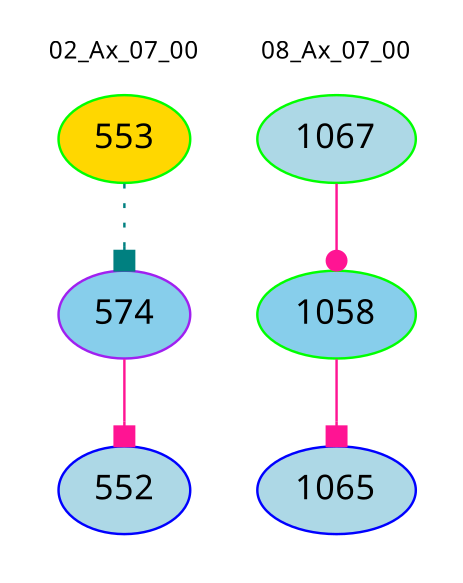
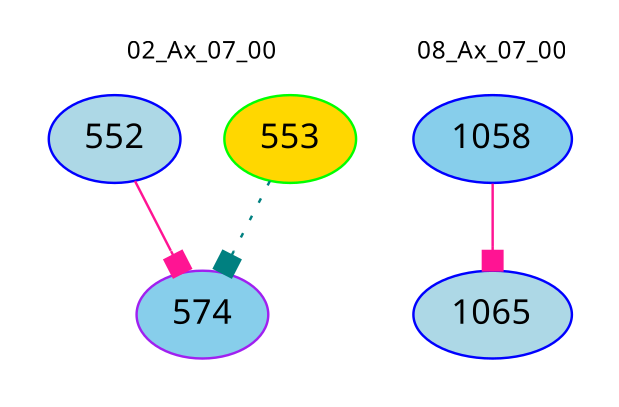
(337, 139) -> none
(337, 315) -> (493, 139)
(124, 390) -> (153, 216)
